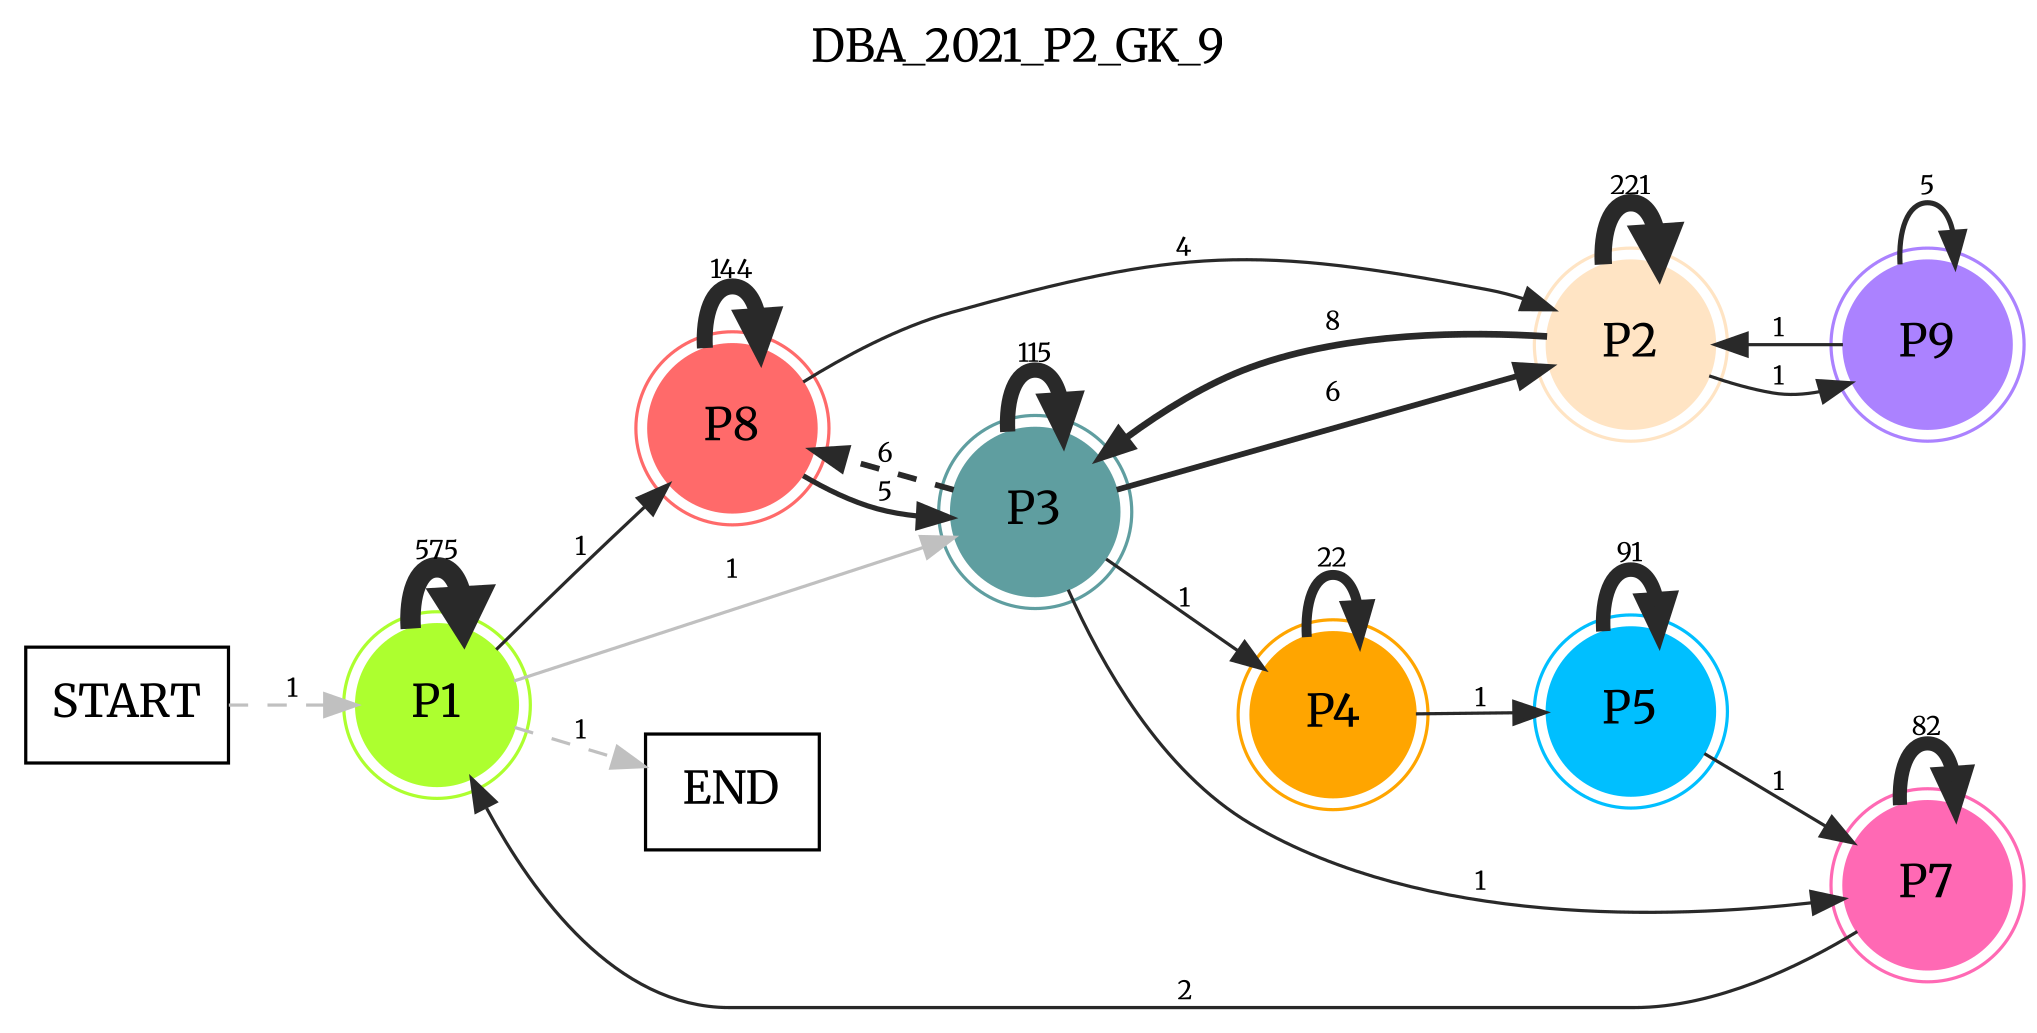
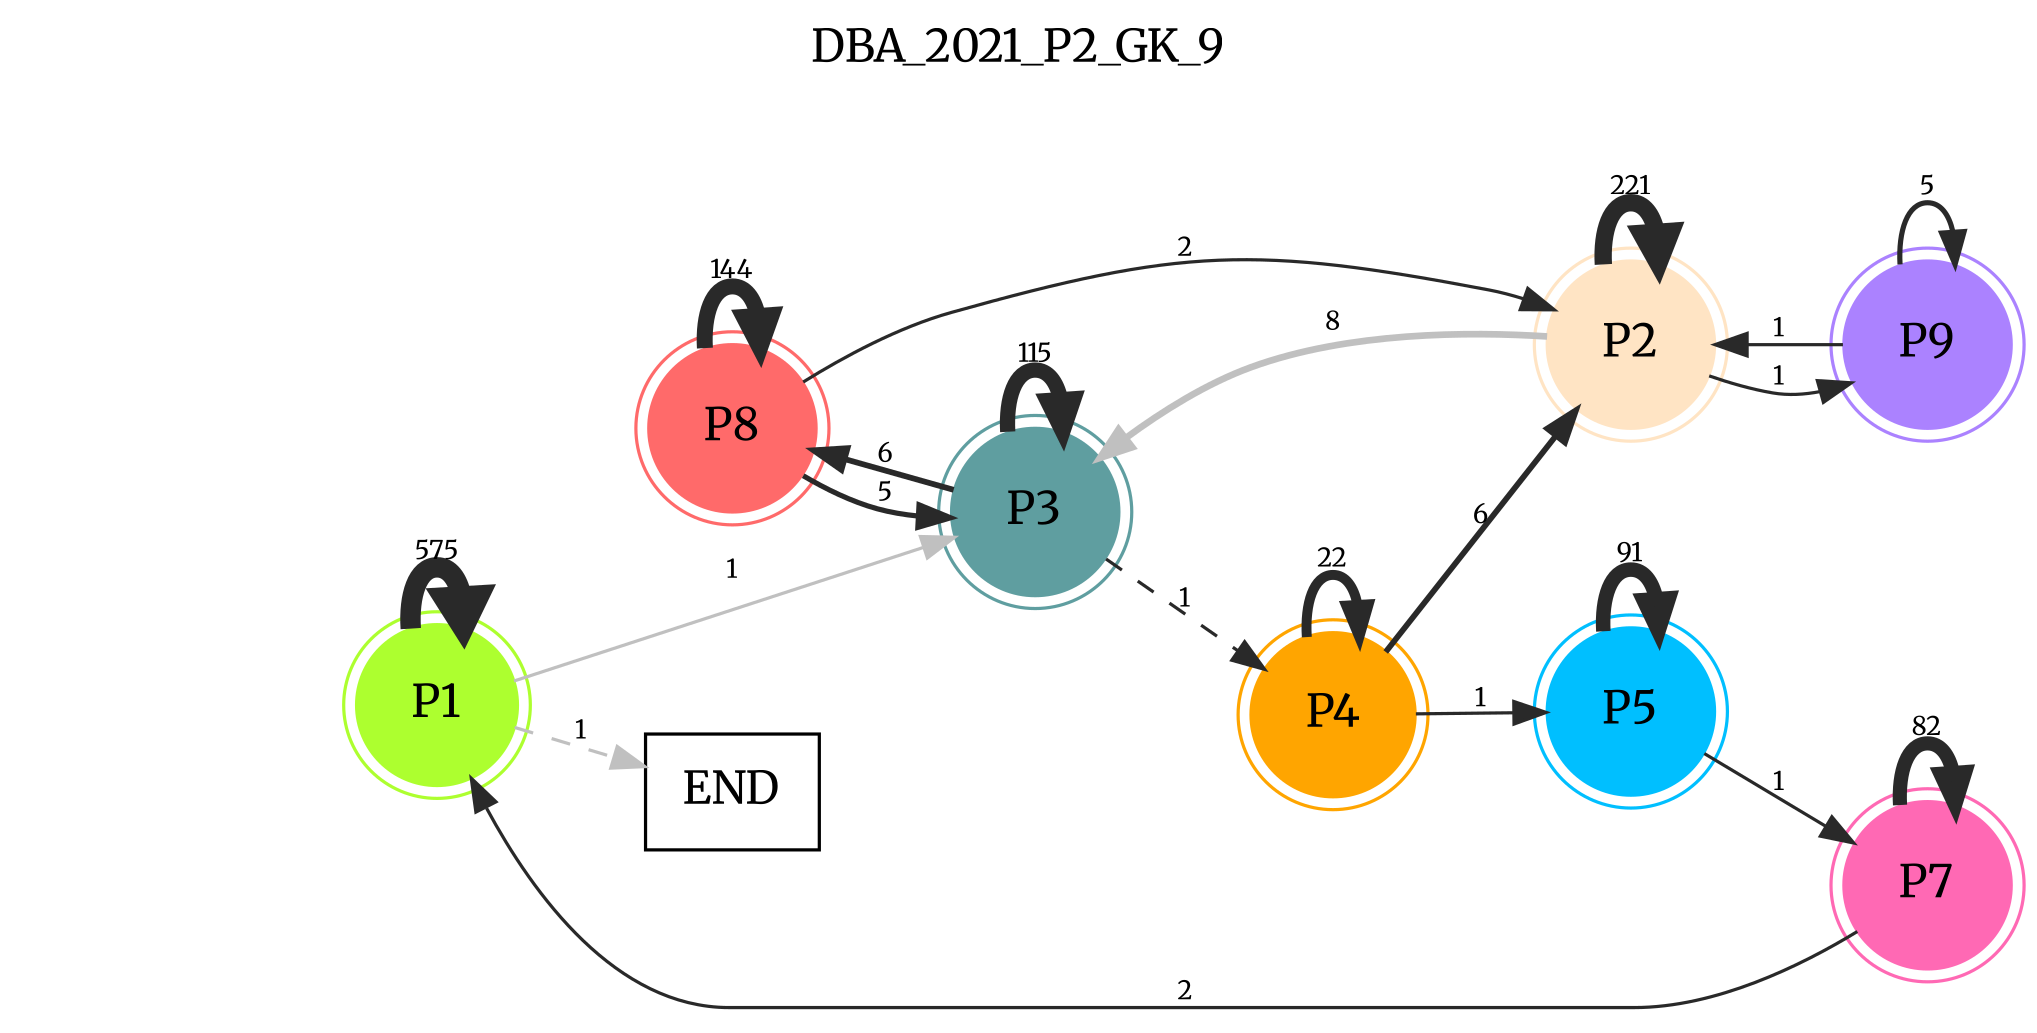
(1185, 250) -> (1185, 250)
(1326, 347) -> (1326, 347)
(1317, 433) -> (1471, 544)
(899, 475) -> (899, 475)
(570, 578) -> none
(1172, 605) -> (1172, 605)
(127, 705) -> none
(1377, 877) -> none
